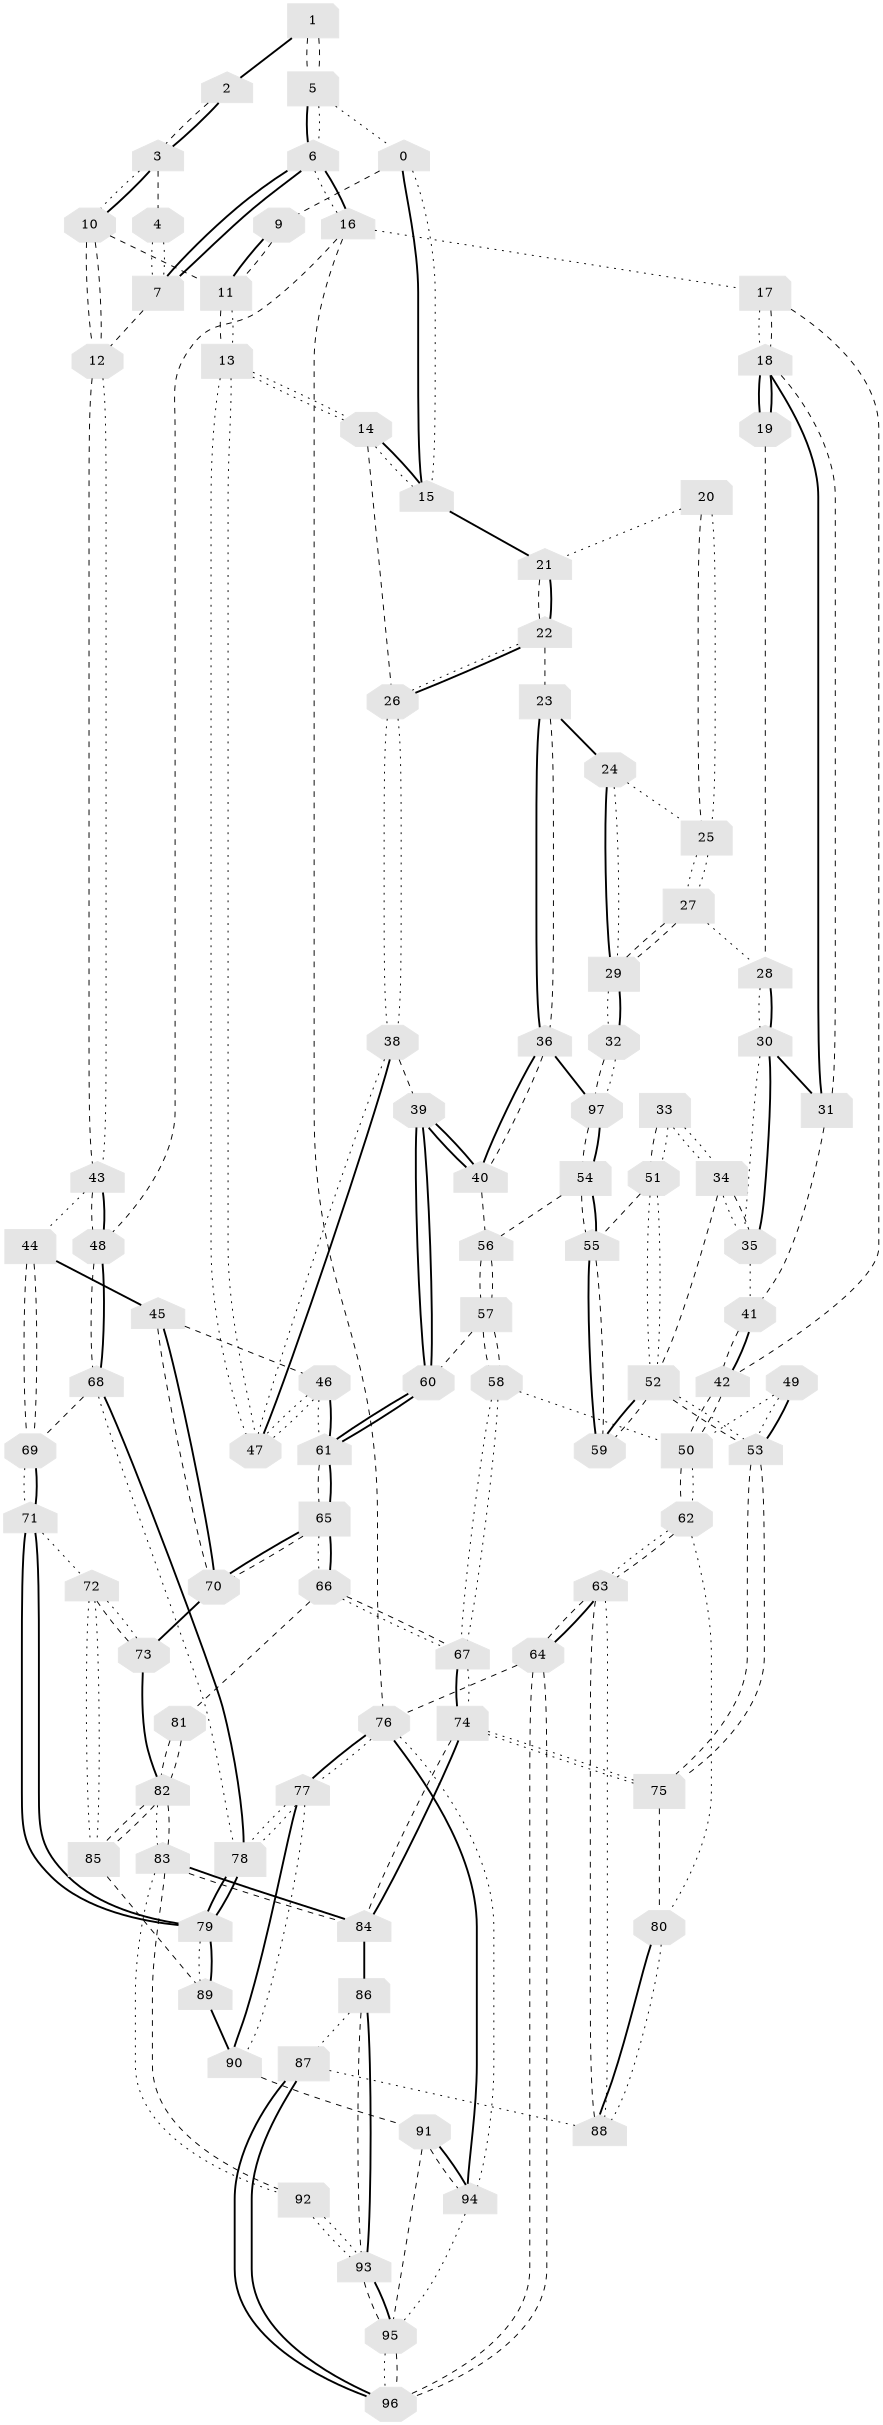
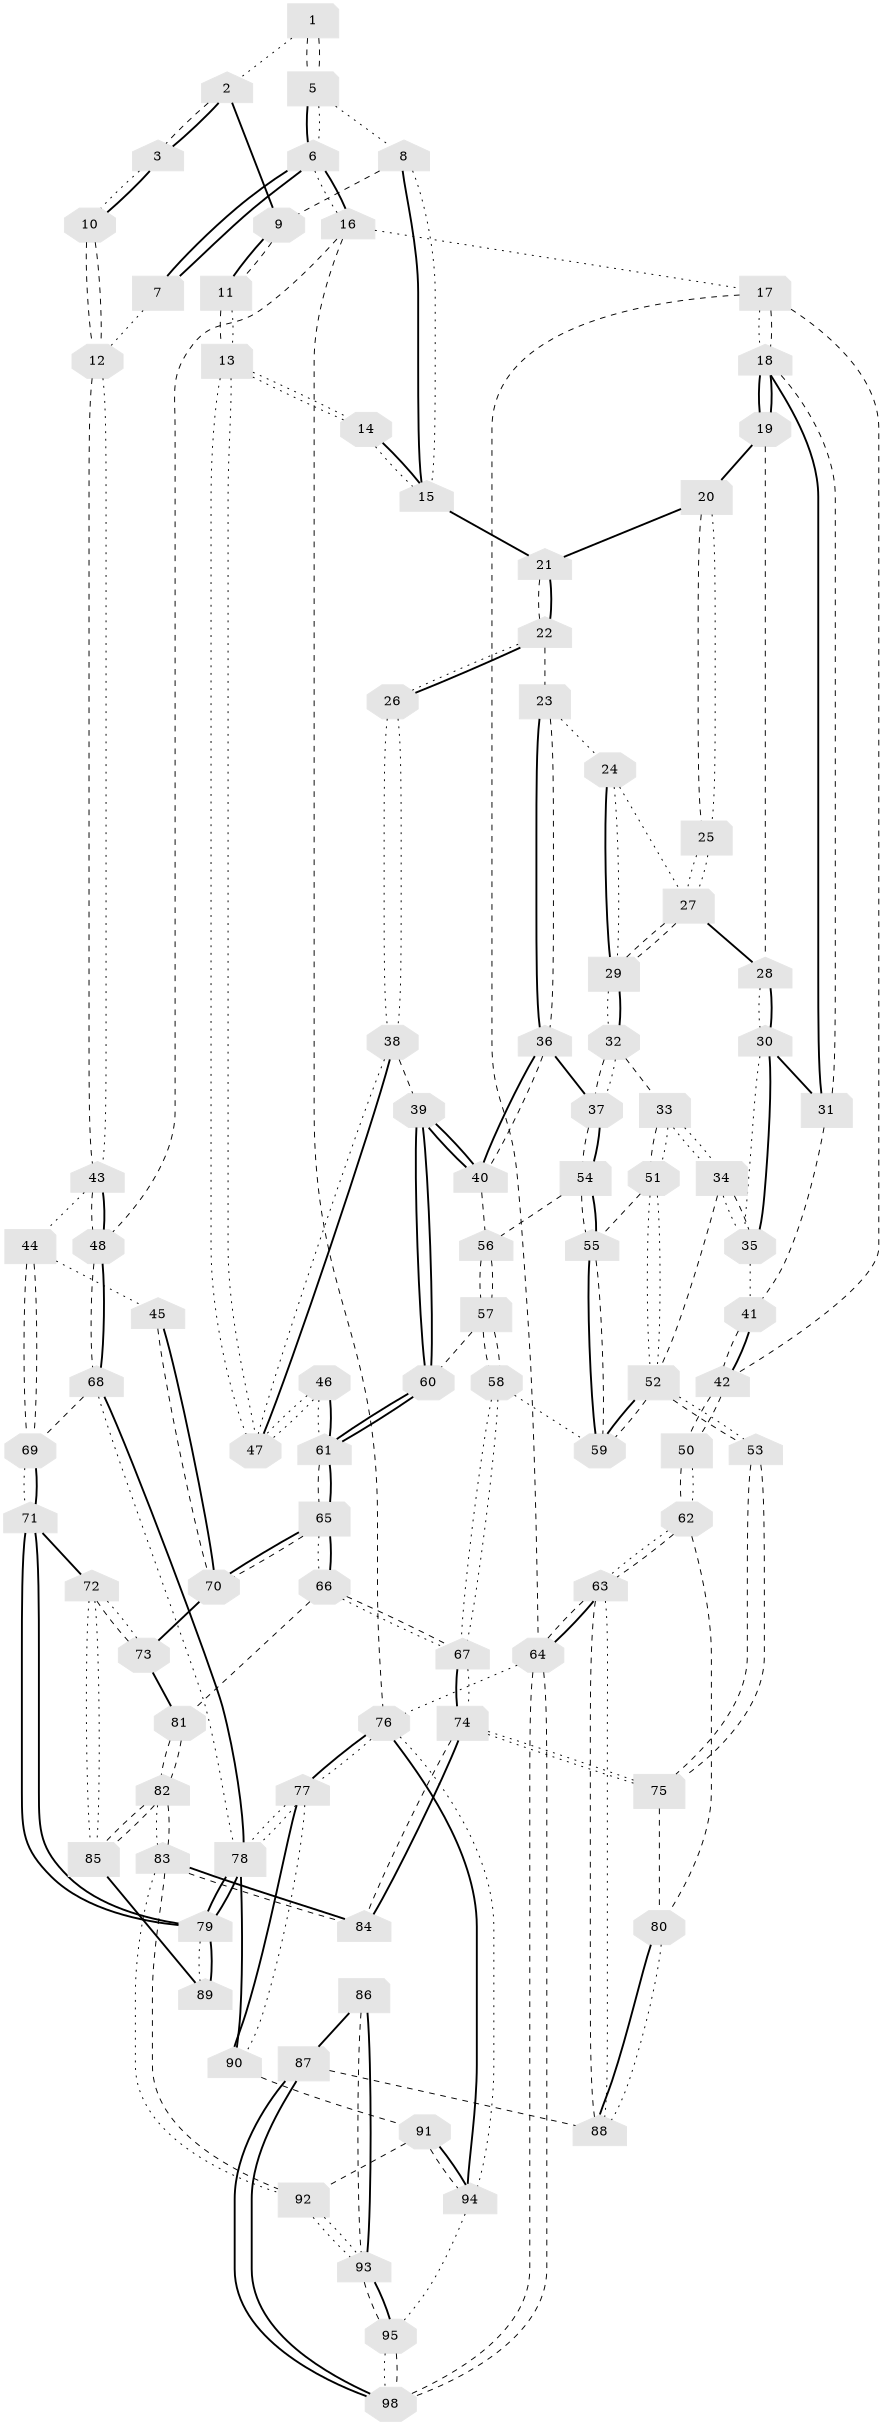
(266, 58) -> (266, 58)
none -> (252, 155)
(404, 157) -> (404, 157)
(158, 225) -> none
(157, 259) -> none
(127, 328) -> (127, 328)
none -> (737, 463)
(622, 533) -> (622, 533)
(379, 565) -> none
(579, 737) -> (579, 737)
(655, 802) -> (649, 838)
none -> (492, 882)
(730, 943) -> (730, 943)
none -> (639, 1076)
(597, 1110) -> (597, 1110)
(86, 1276) -> (86, 1276)
(247, 1351) -> none
(792, 1383) -> none
(587, 1415) -> (548, 1417)
(62, 1554) -> (62, 1554)
(450, 1694) -> (450, 1694)
(144, 1725) -> (162, 1689)
(711, 1727) -> (711, 1727)
(151, 1930) -> (151, 1930)
(364, 1960) -> none
(220, 2030) -> (242, 1962)
(334, 2030) -> (334, 2030)
(453, 2098) -> (453, 2098)
(408, 2234) -> (364, 2166)
(391, 2404) -> (391, 2404)
